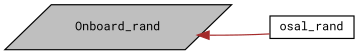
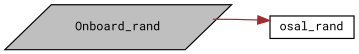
(240, 35) -> (235, 19)
